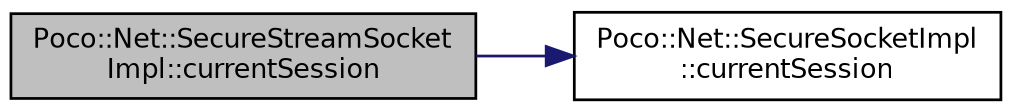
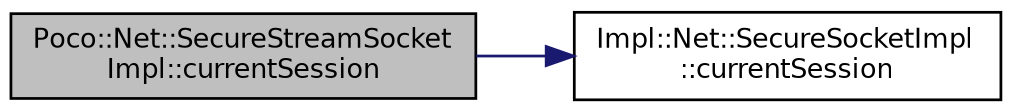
(788, 56) -> (788, 56)
